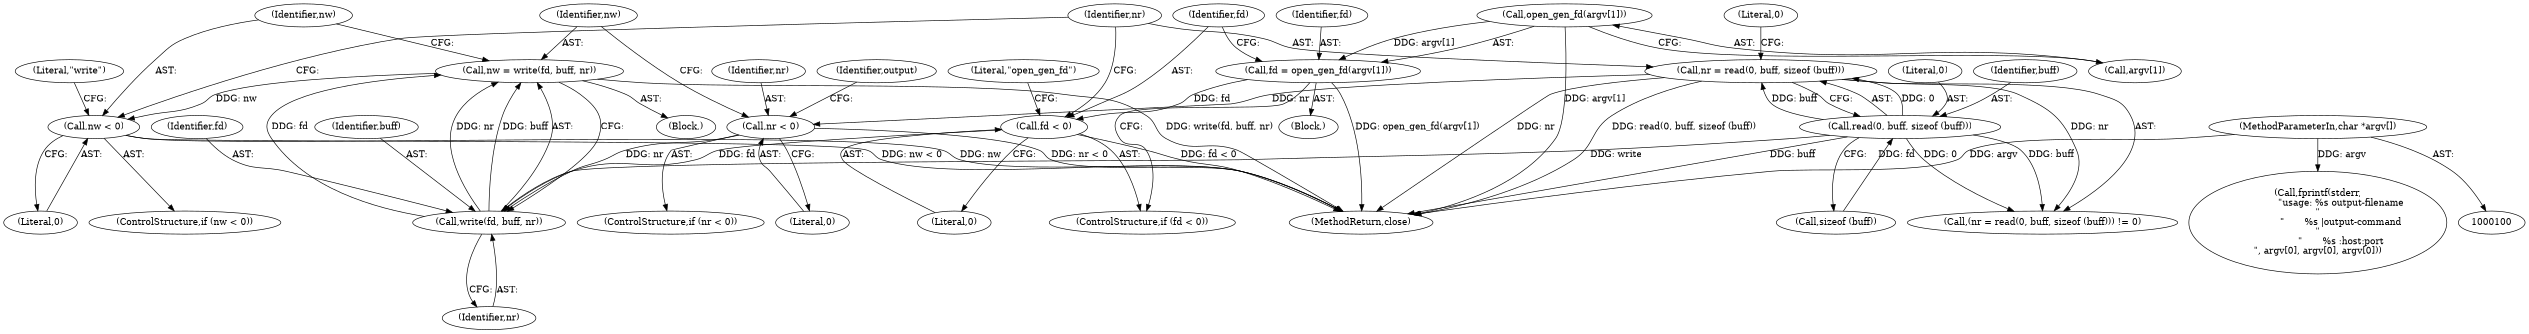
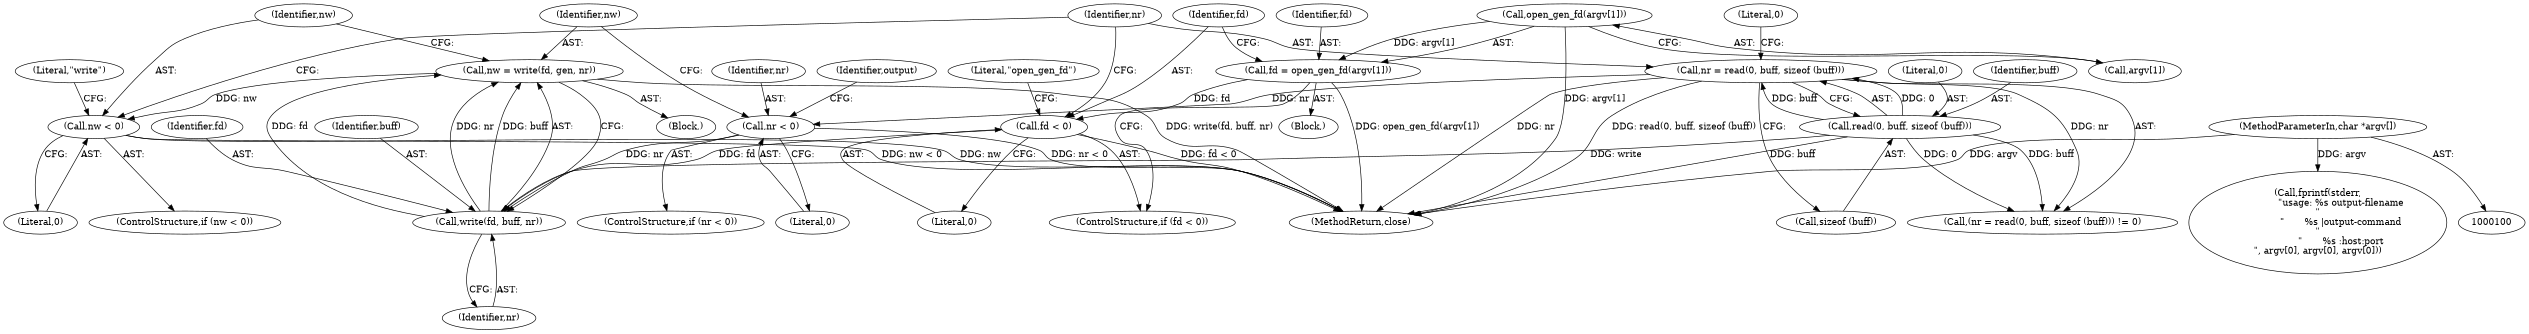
(529, 71) -> (529, 71)
(1897, 155) -> (1897, 155)
(1836, 165) -> (1769, 157)
